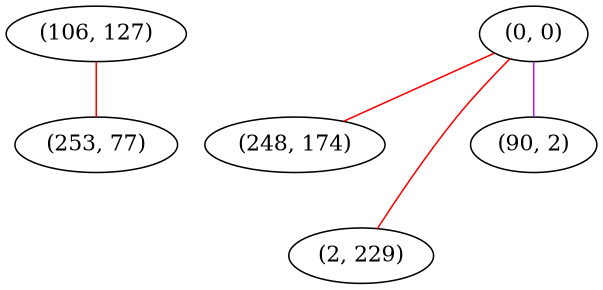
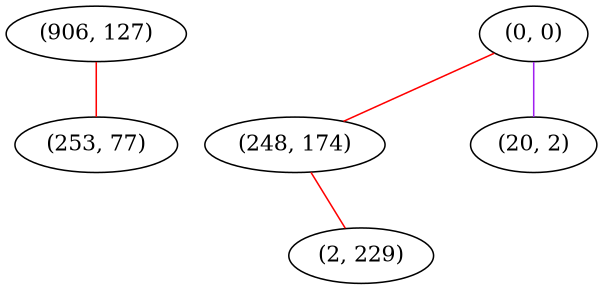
(96, 34) -> (96, 34)
(439, 140) -> (328, 200)
(534, 145) -> (534, 145)
